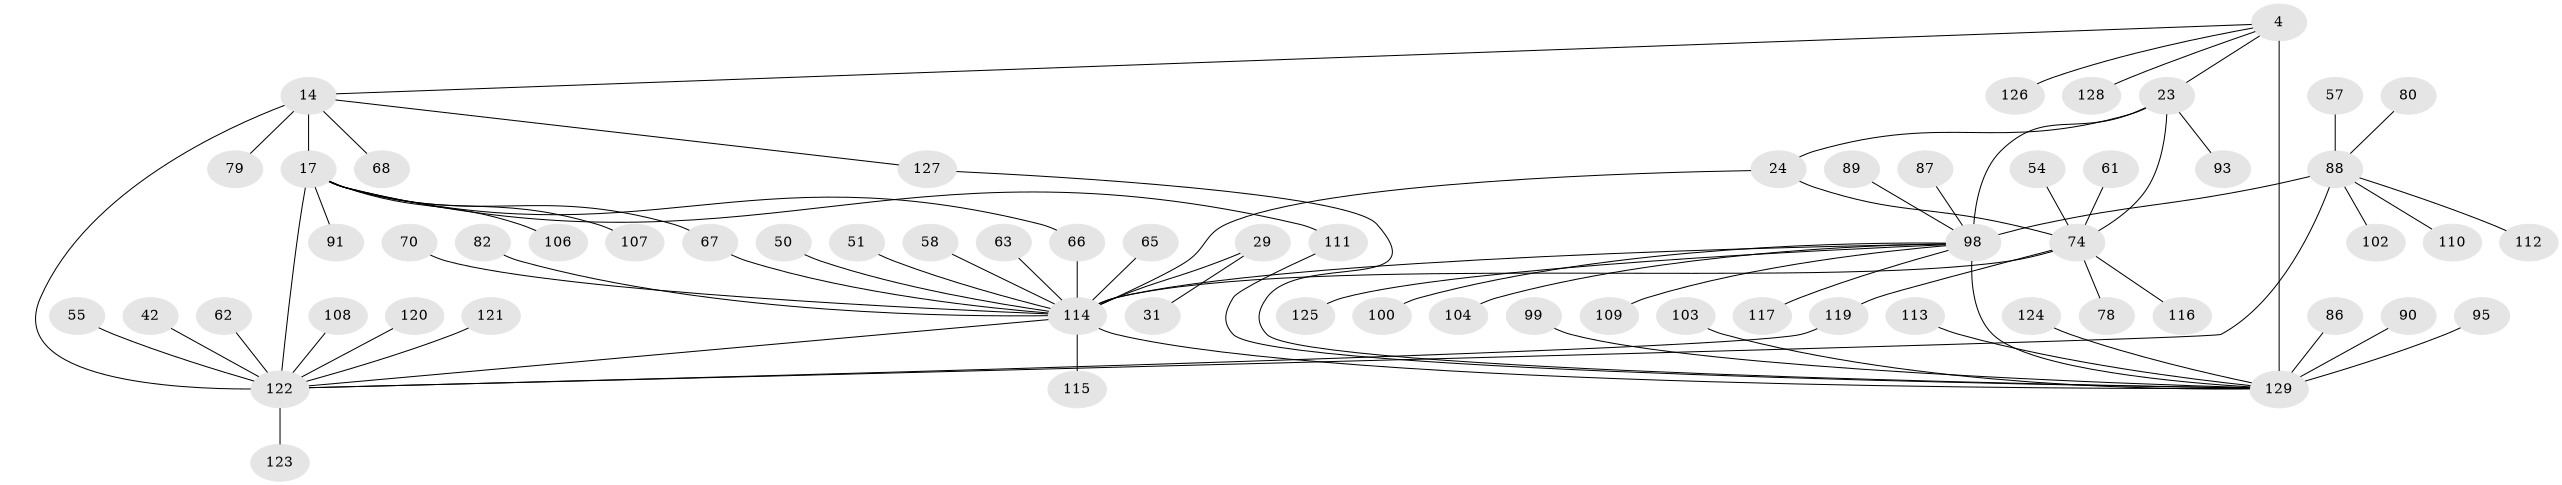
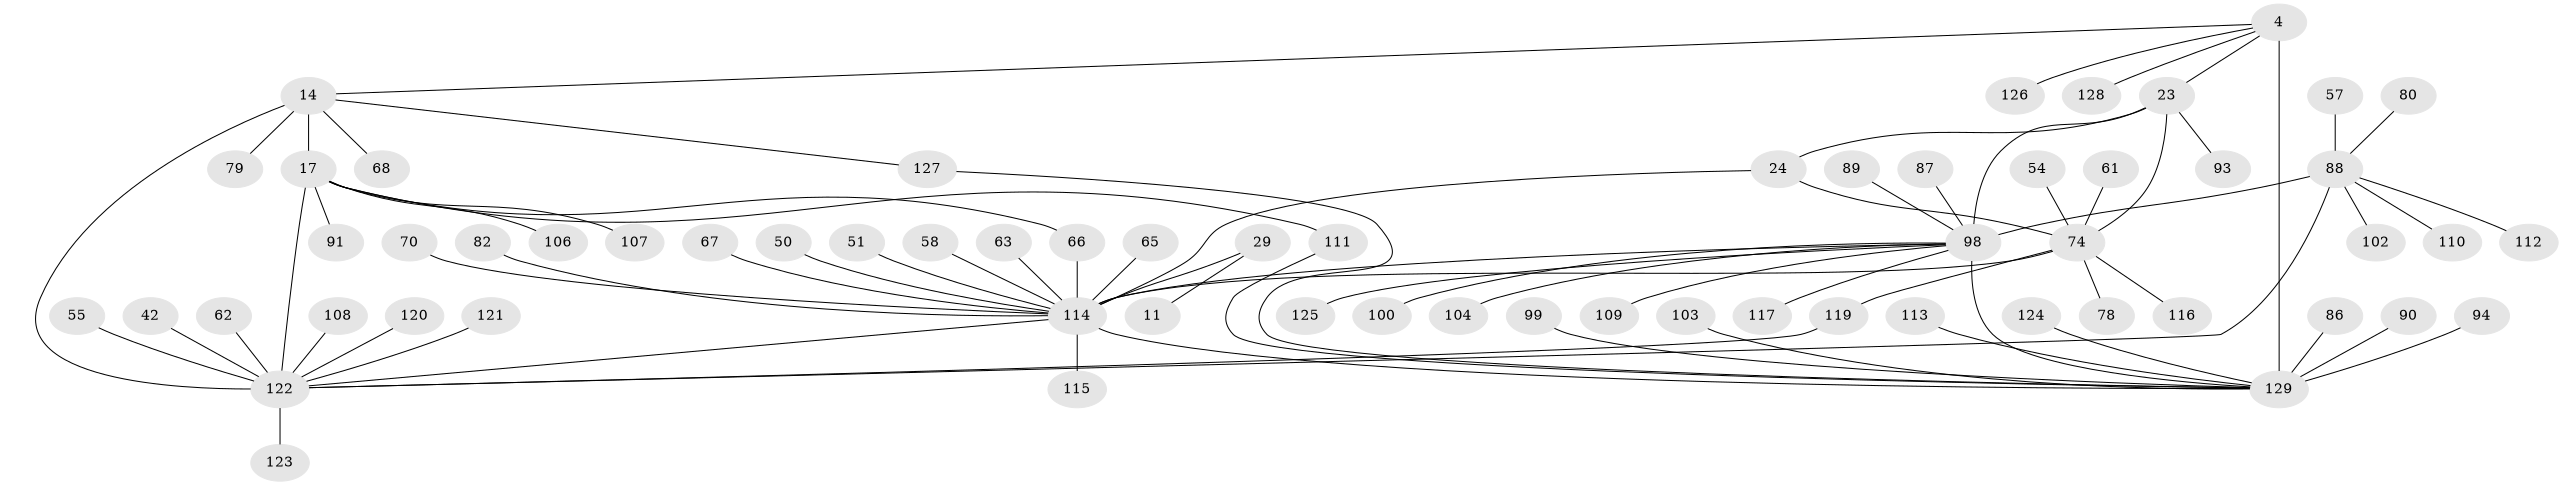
(546, 206) -> none
(1153, 316) -> (1153, 316)
(2482, 316) -> (2482, 316)
